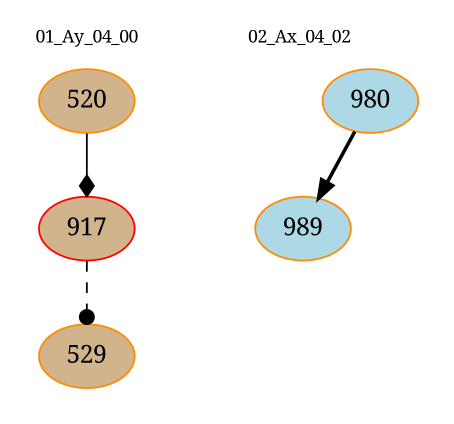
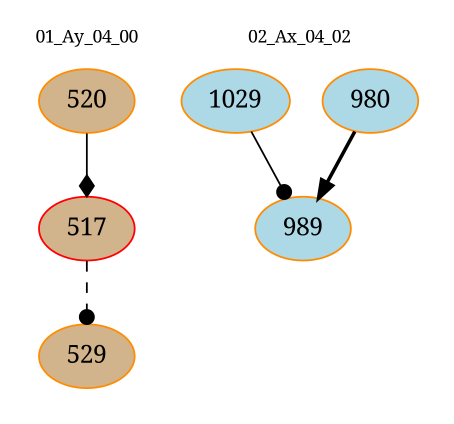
none -> (236, 101)
(87, 229) -> (87, 229)
